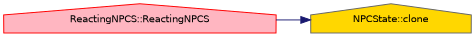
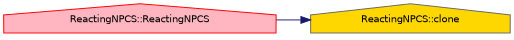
(391, 20) -> (410, 20)
